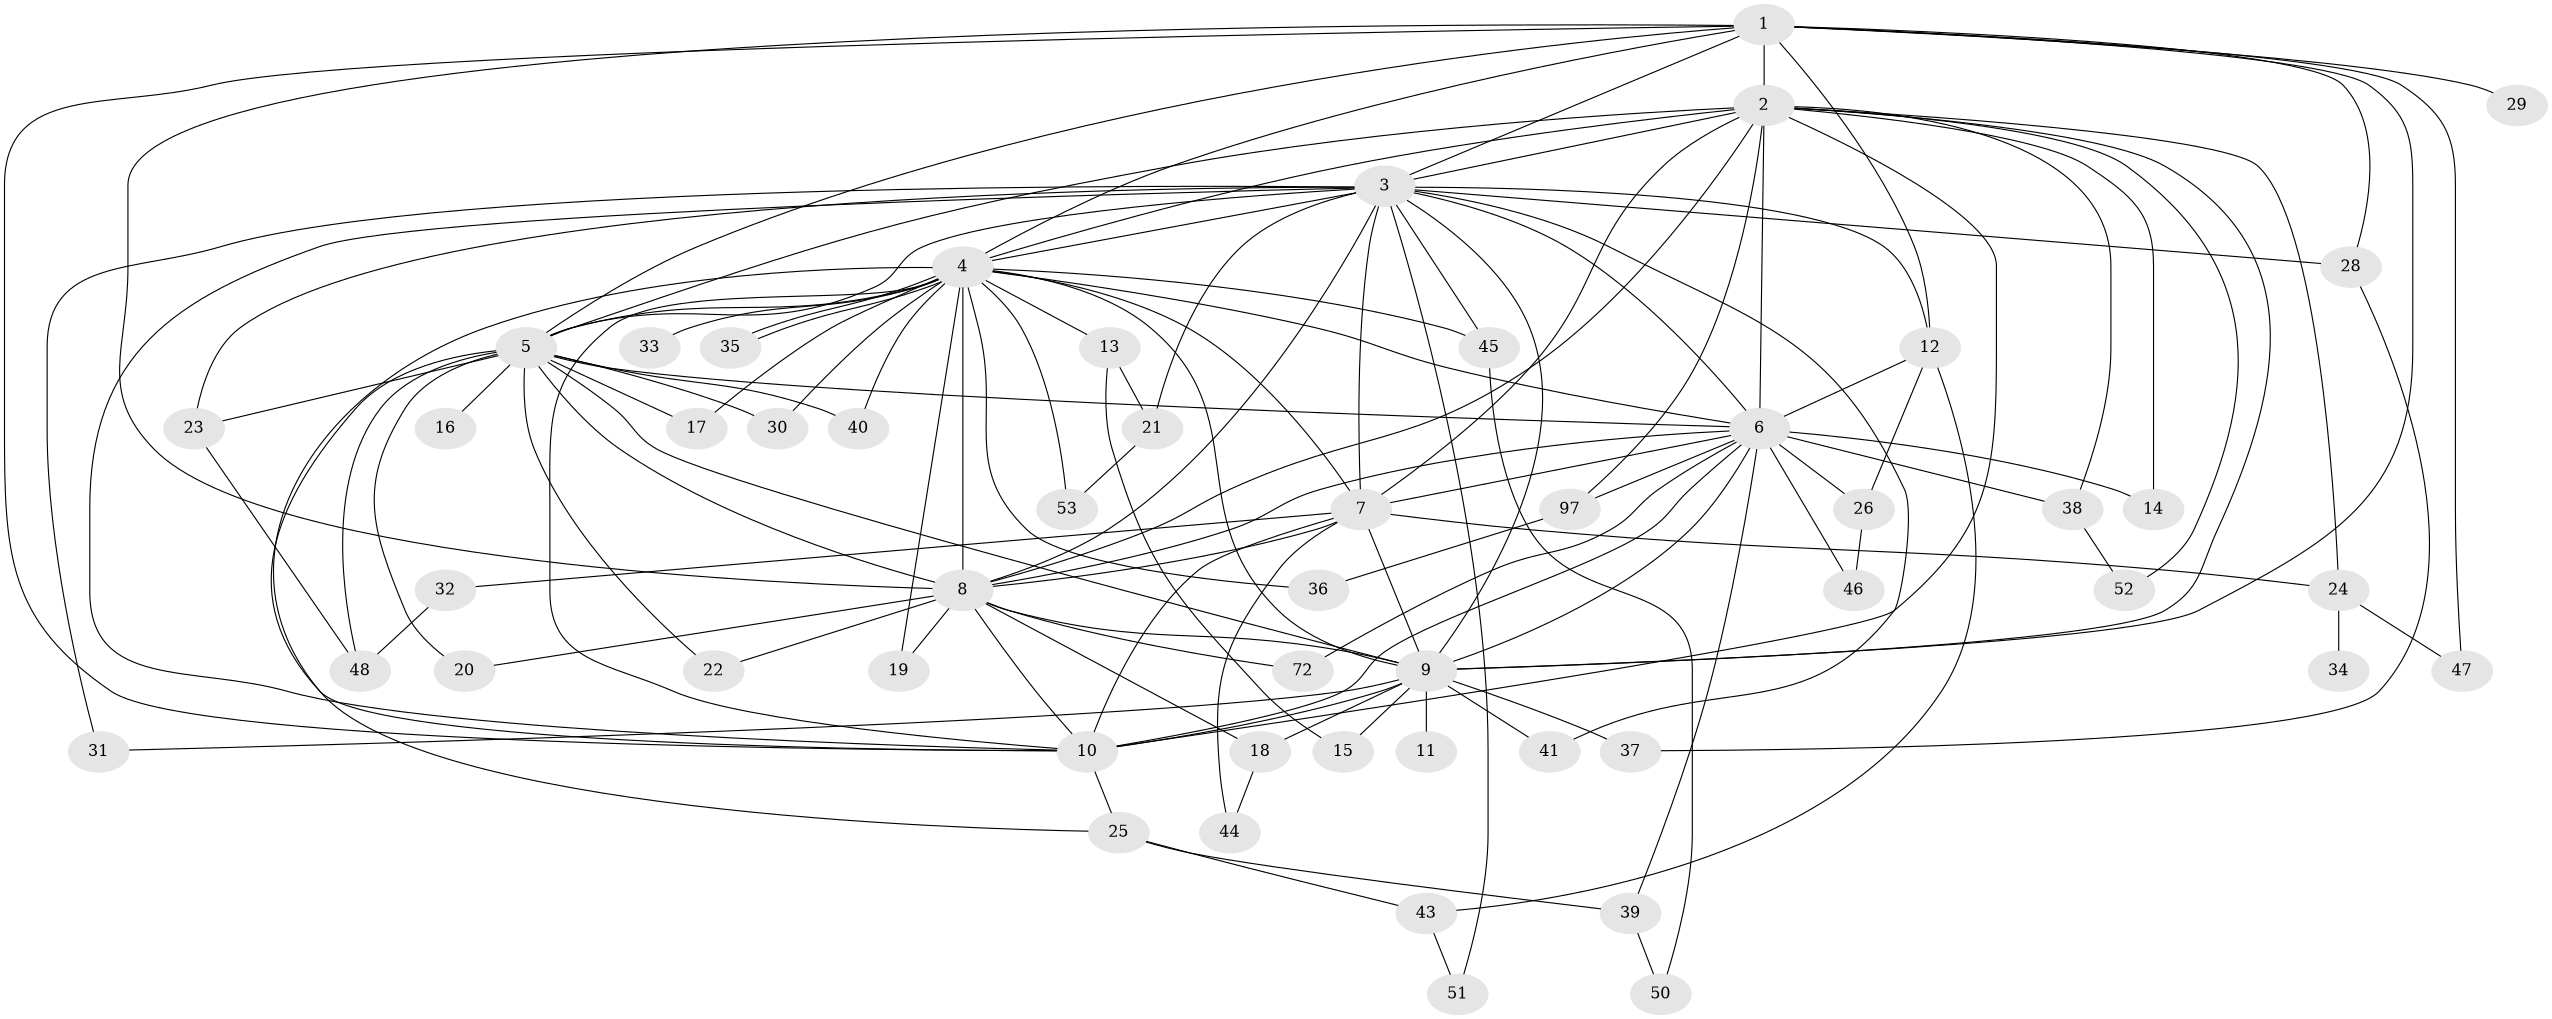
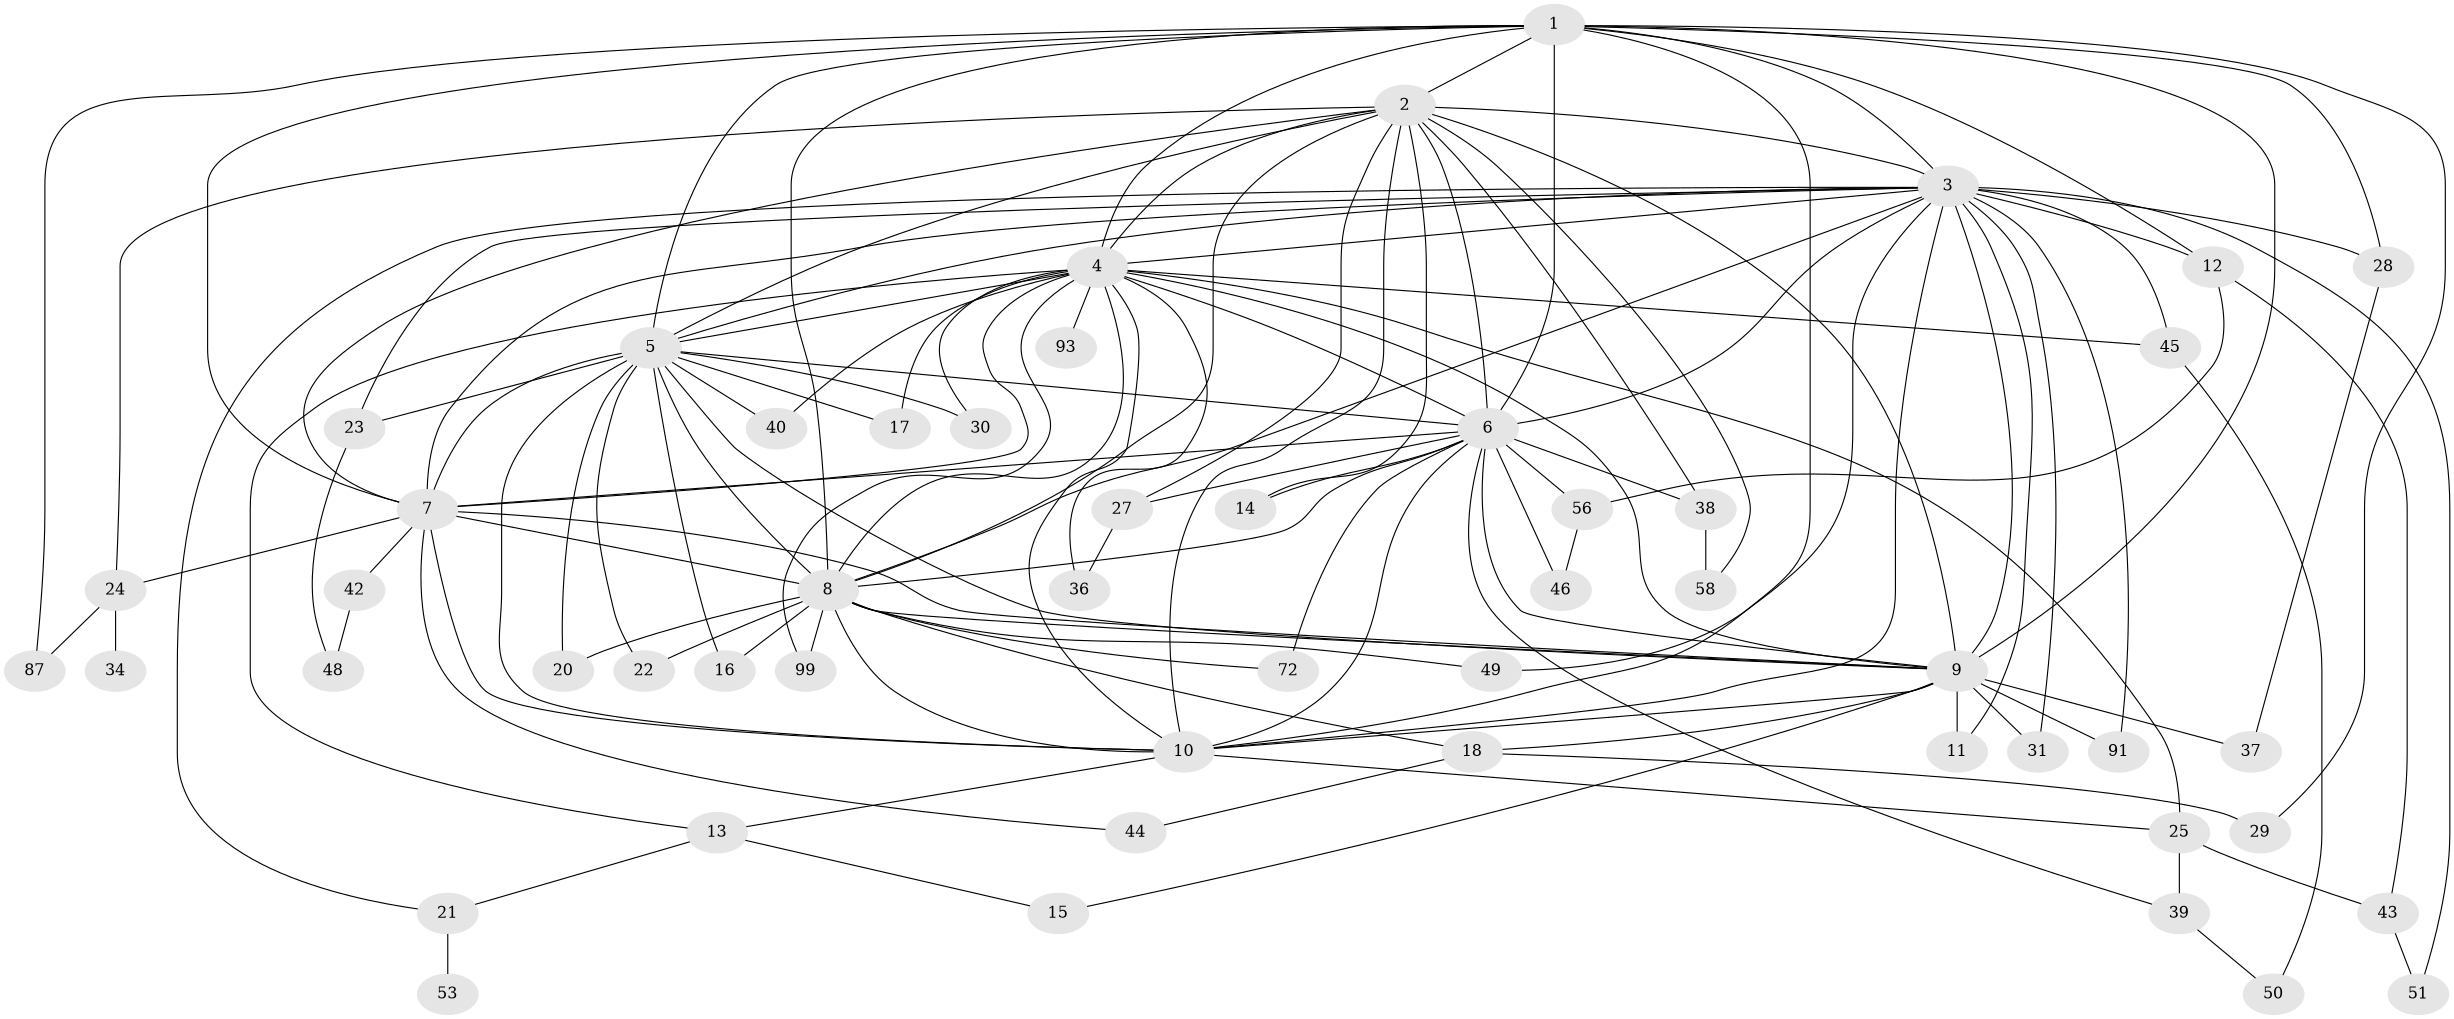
none -> (641, 69)
(650, 348) -> (1066, 348)
(731, 348) -> none
(1043, 378) -> none
(1851, 386) -> (1554, 233)
(354, 462) -> (501, 397)
none -> (2031, 467)
(1570, 509) -> (1122, 509)
(1864, 509) -> (1582, 509)
(446, 590) -> (355, 590)
(2124, 590) -> (1706, 590)
none -> (777, 631)
(899, 671) -> (806, 671)
none -> (1491, 671)
(2462, 671) -> (35, 671)
(1550, 752) -> (2119, 752)
none -> (1872, 772)
none -> (951, 792)
